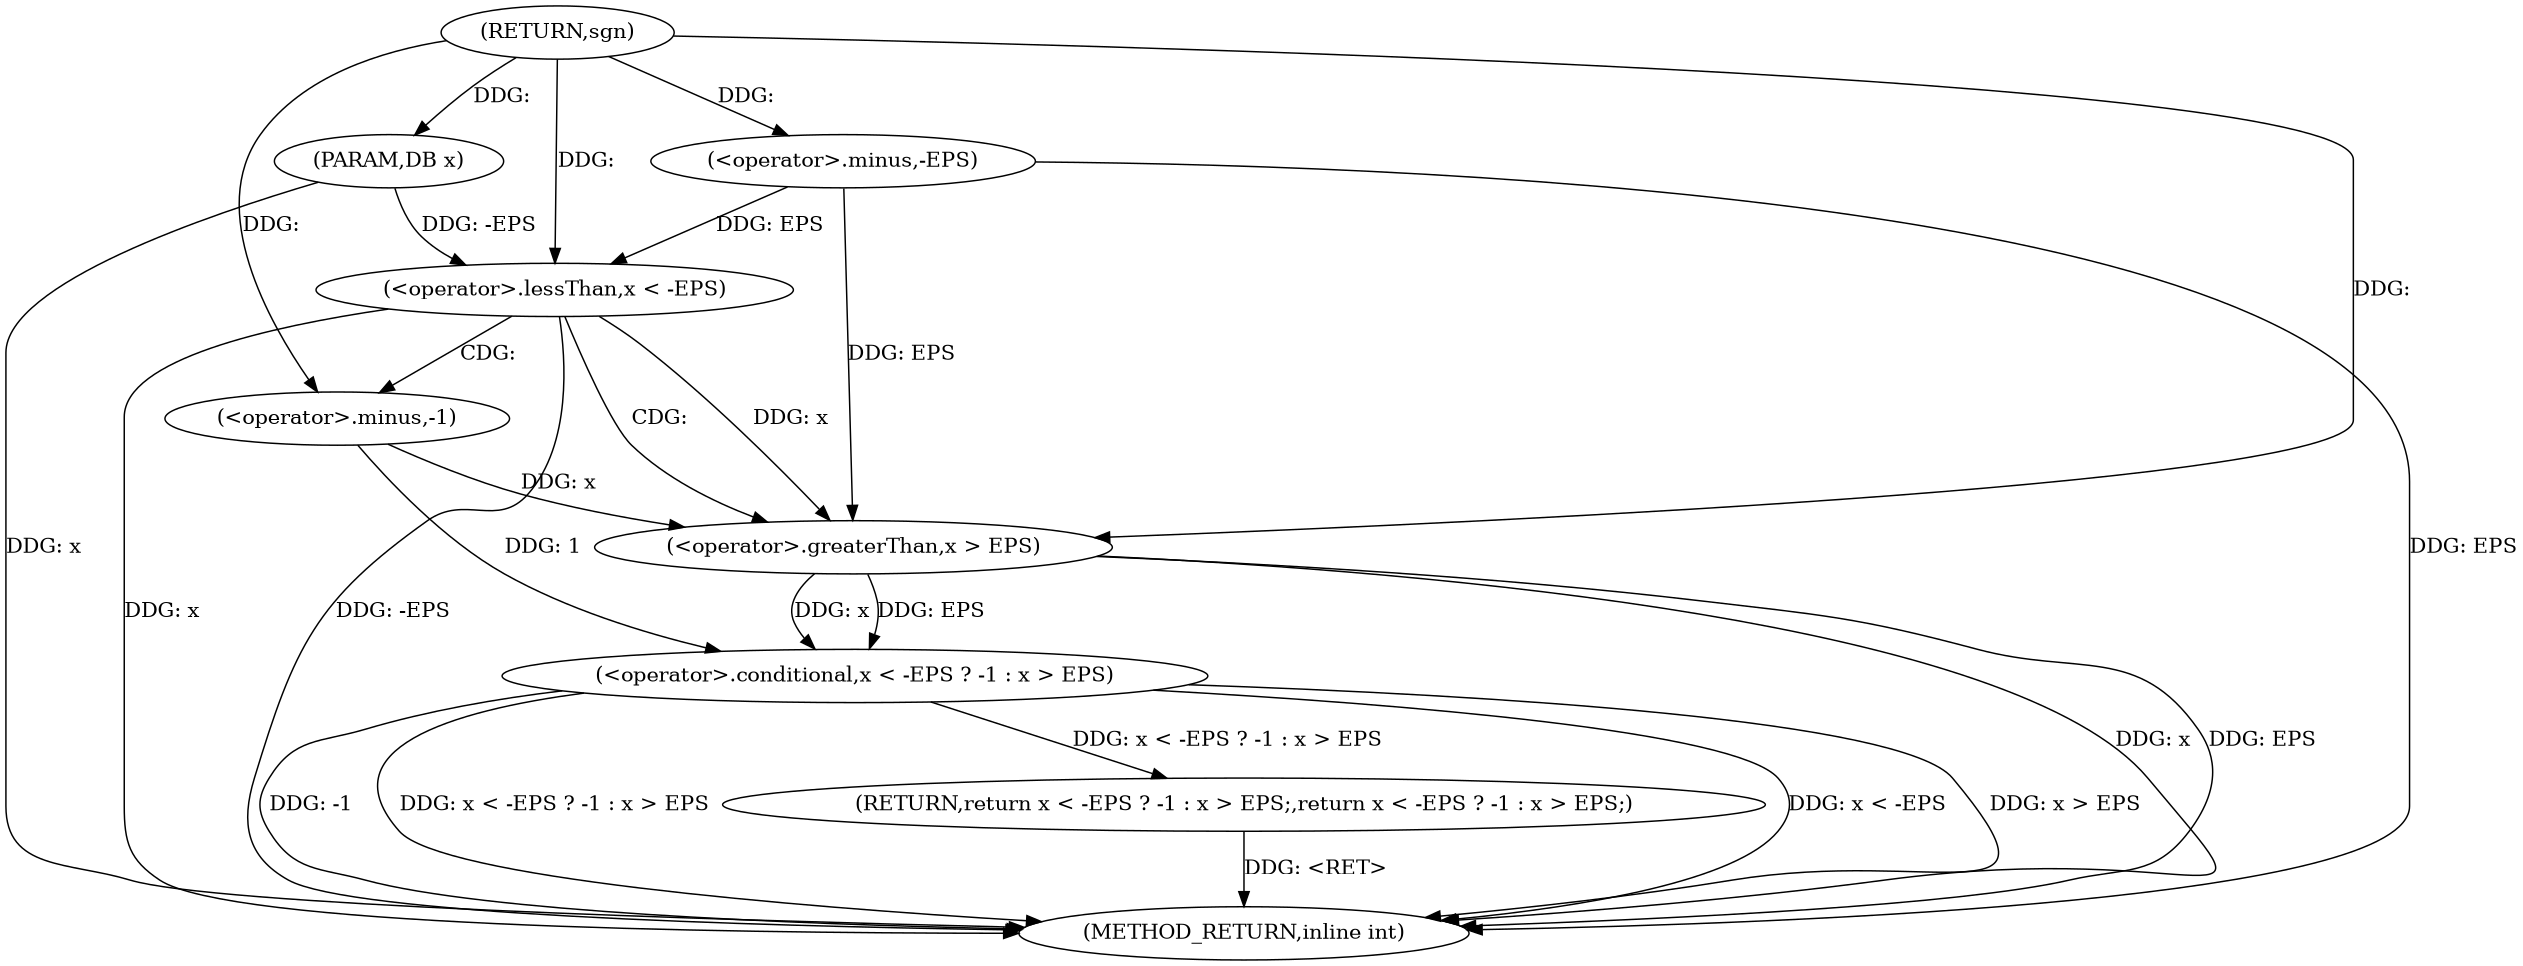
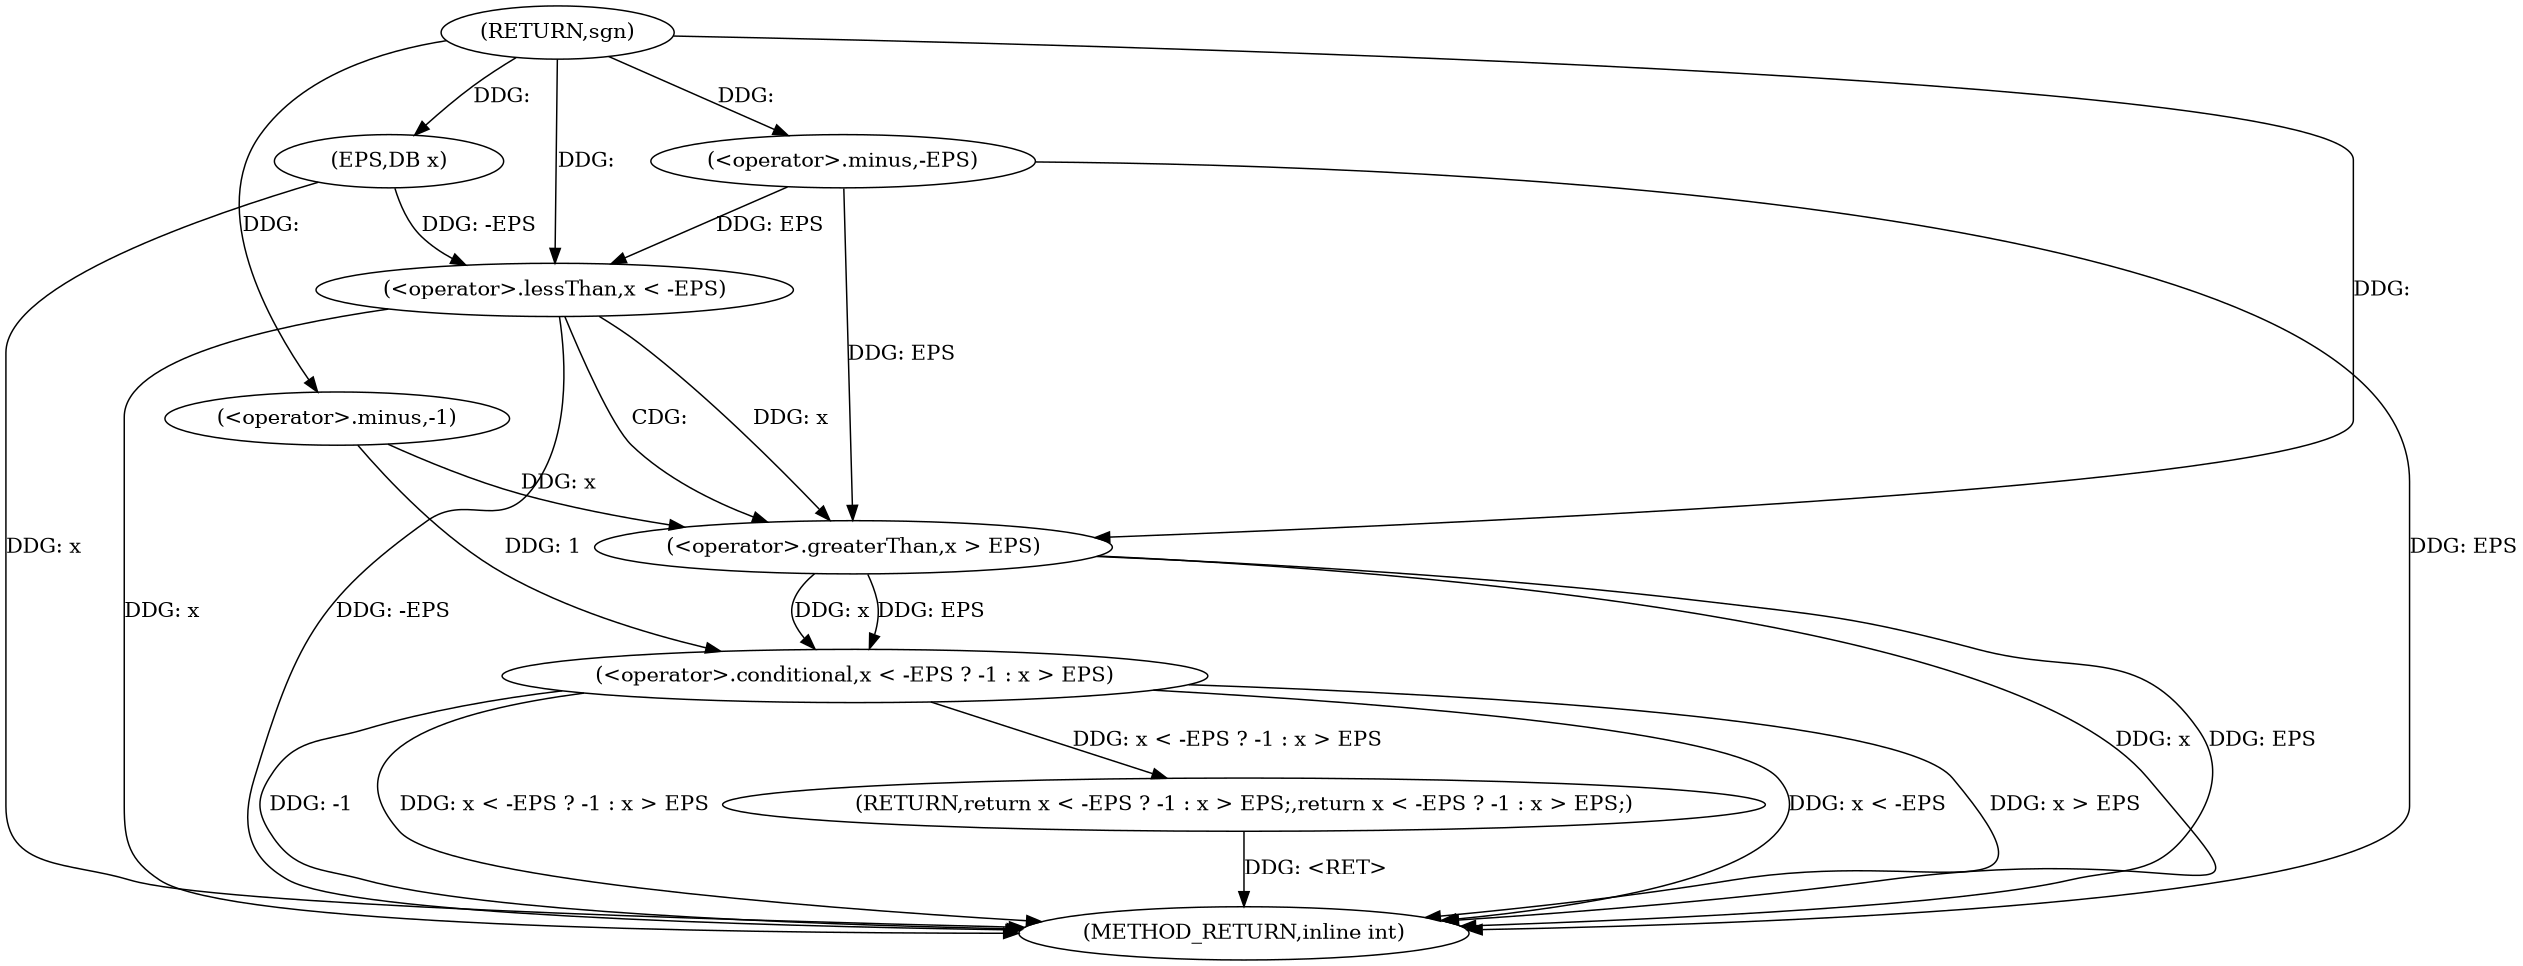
(389, 161) -> (389, 161)
(452, 351) -> none
